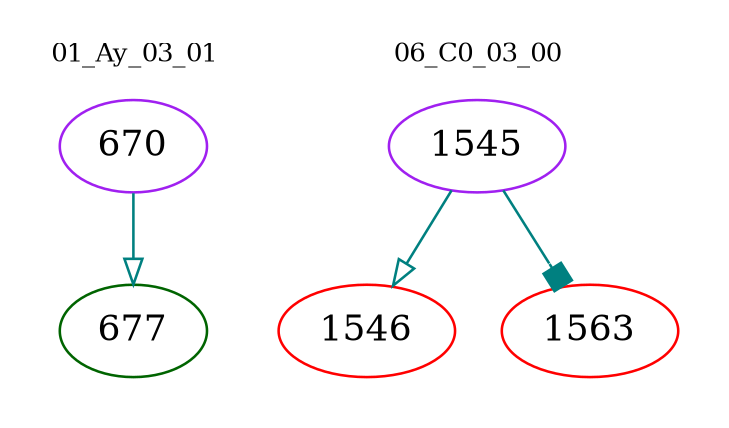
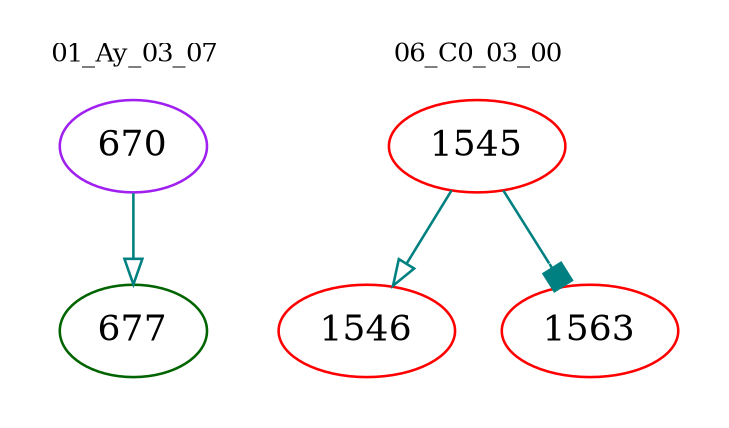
(135, 55) -> (135, 55)
(477, 146) -> (477, 146)
